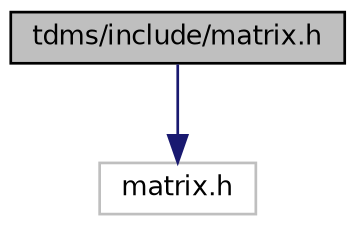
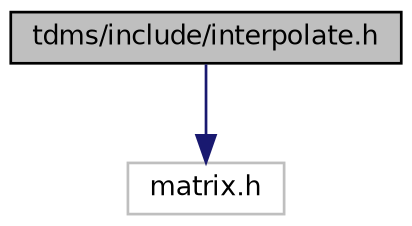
(178, 38) -> (206, 38)
